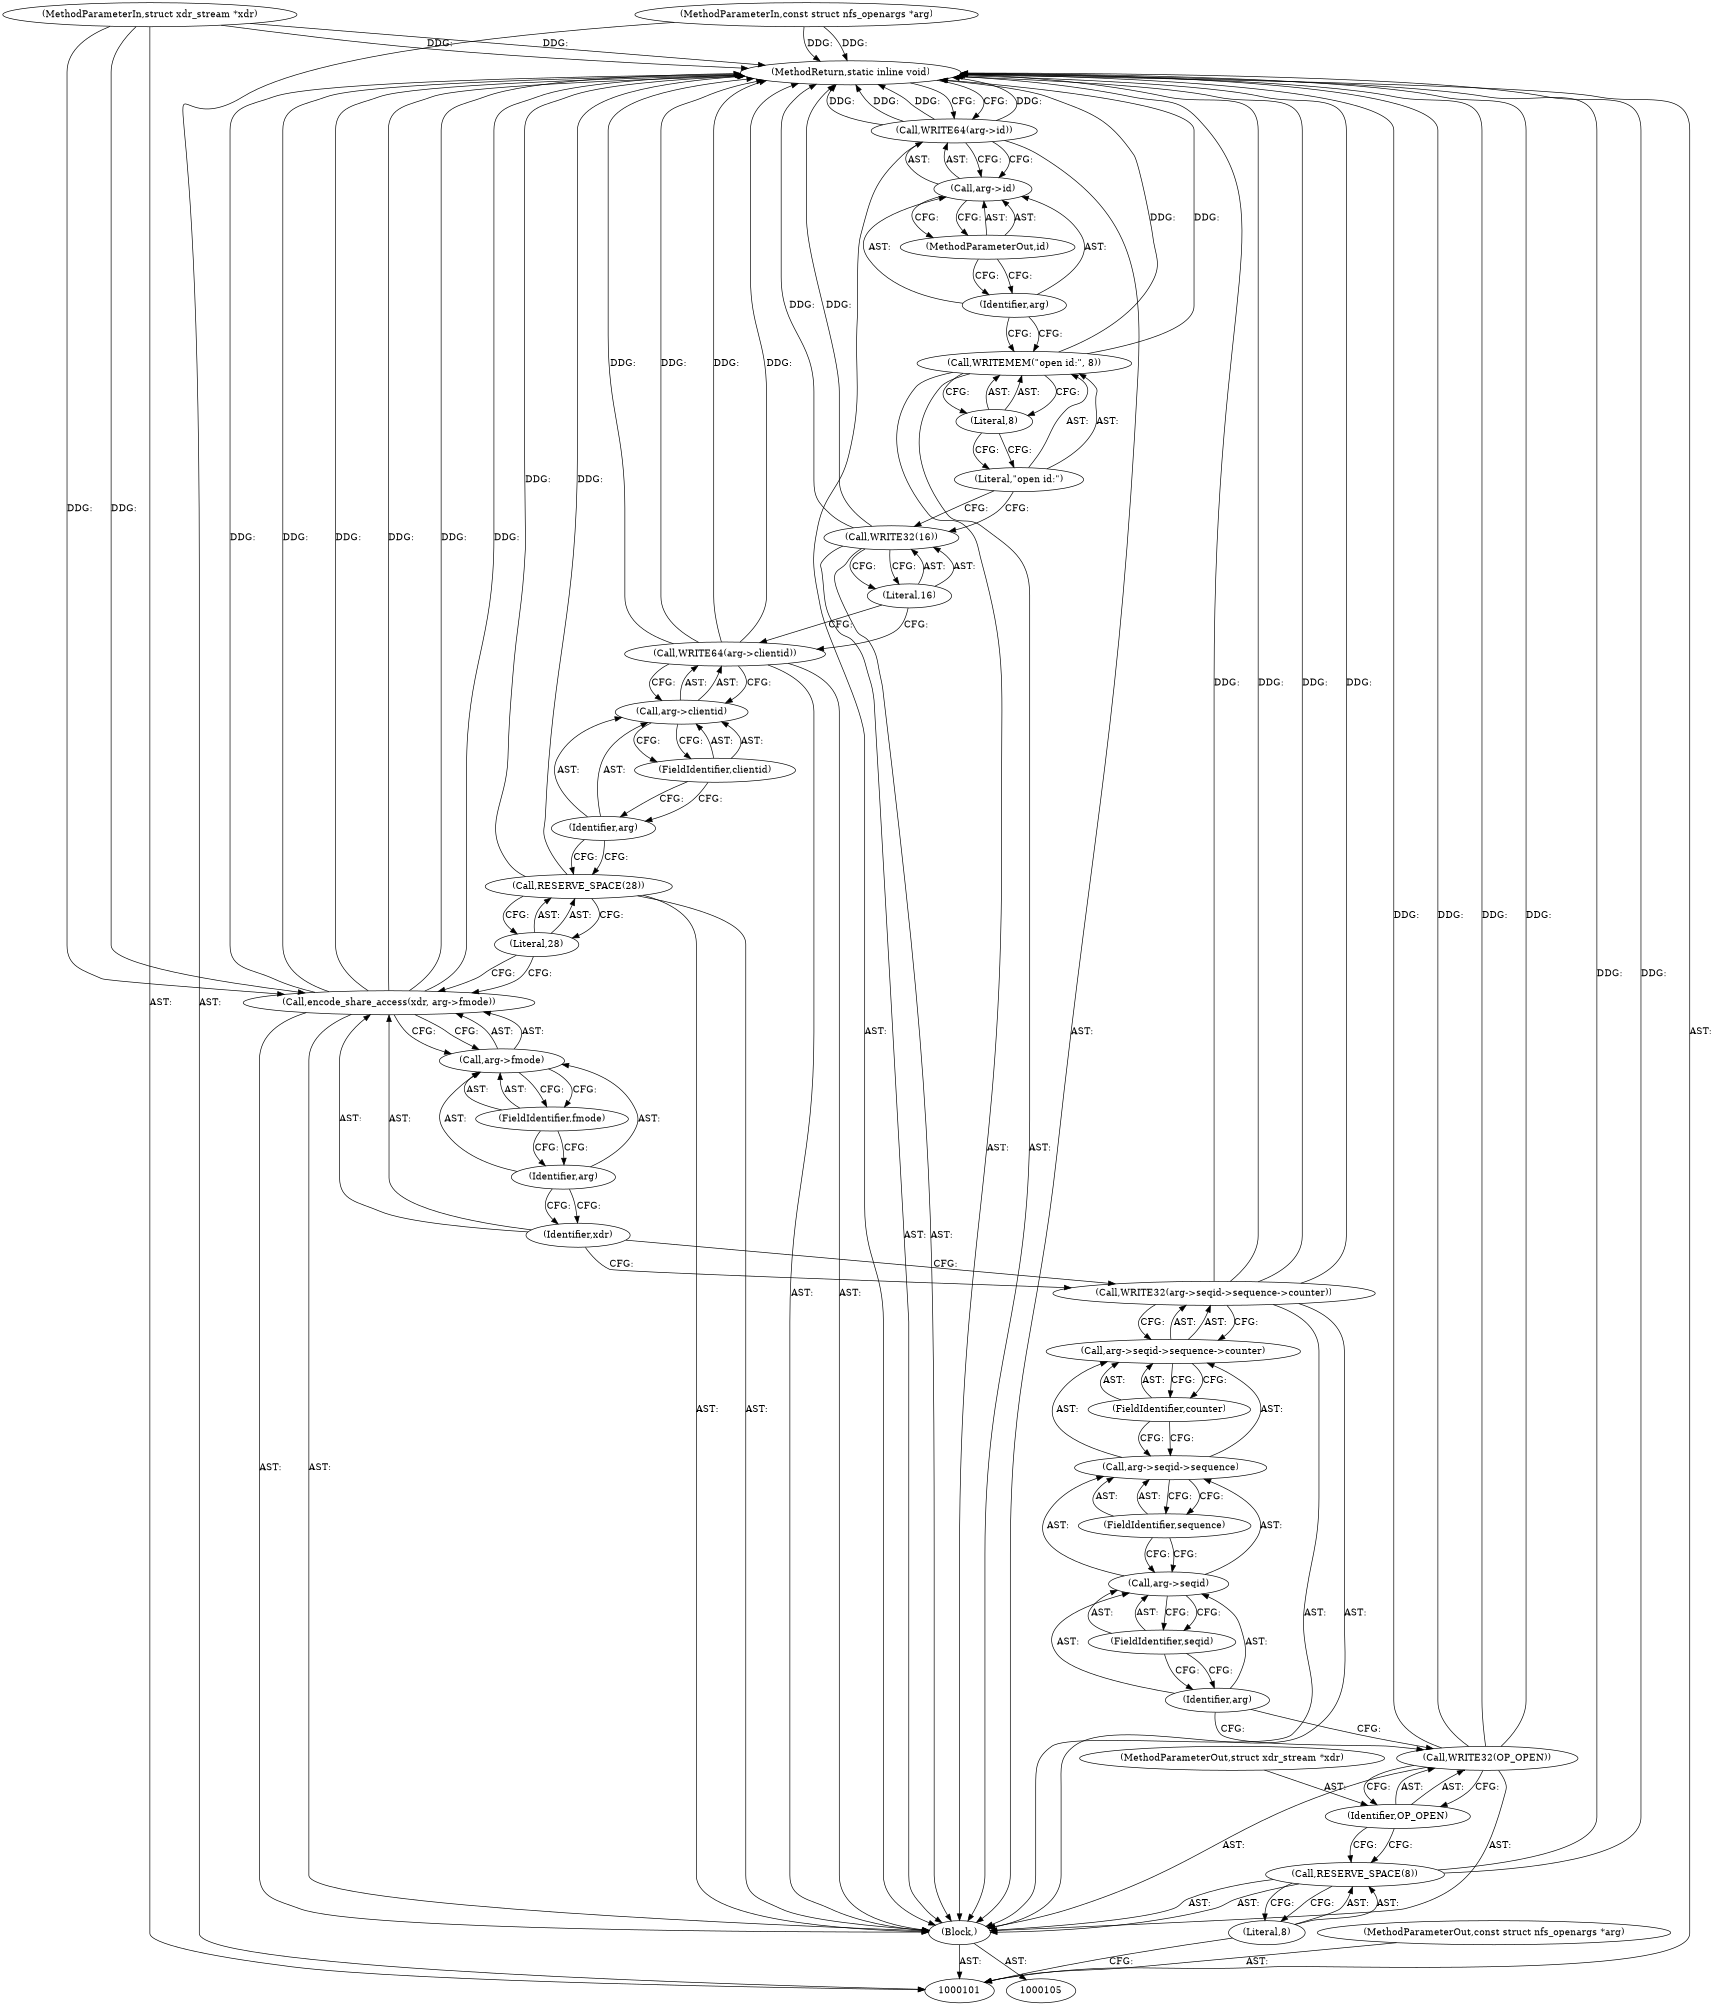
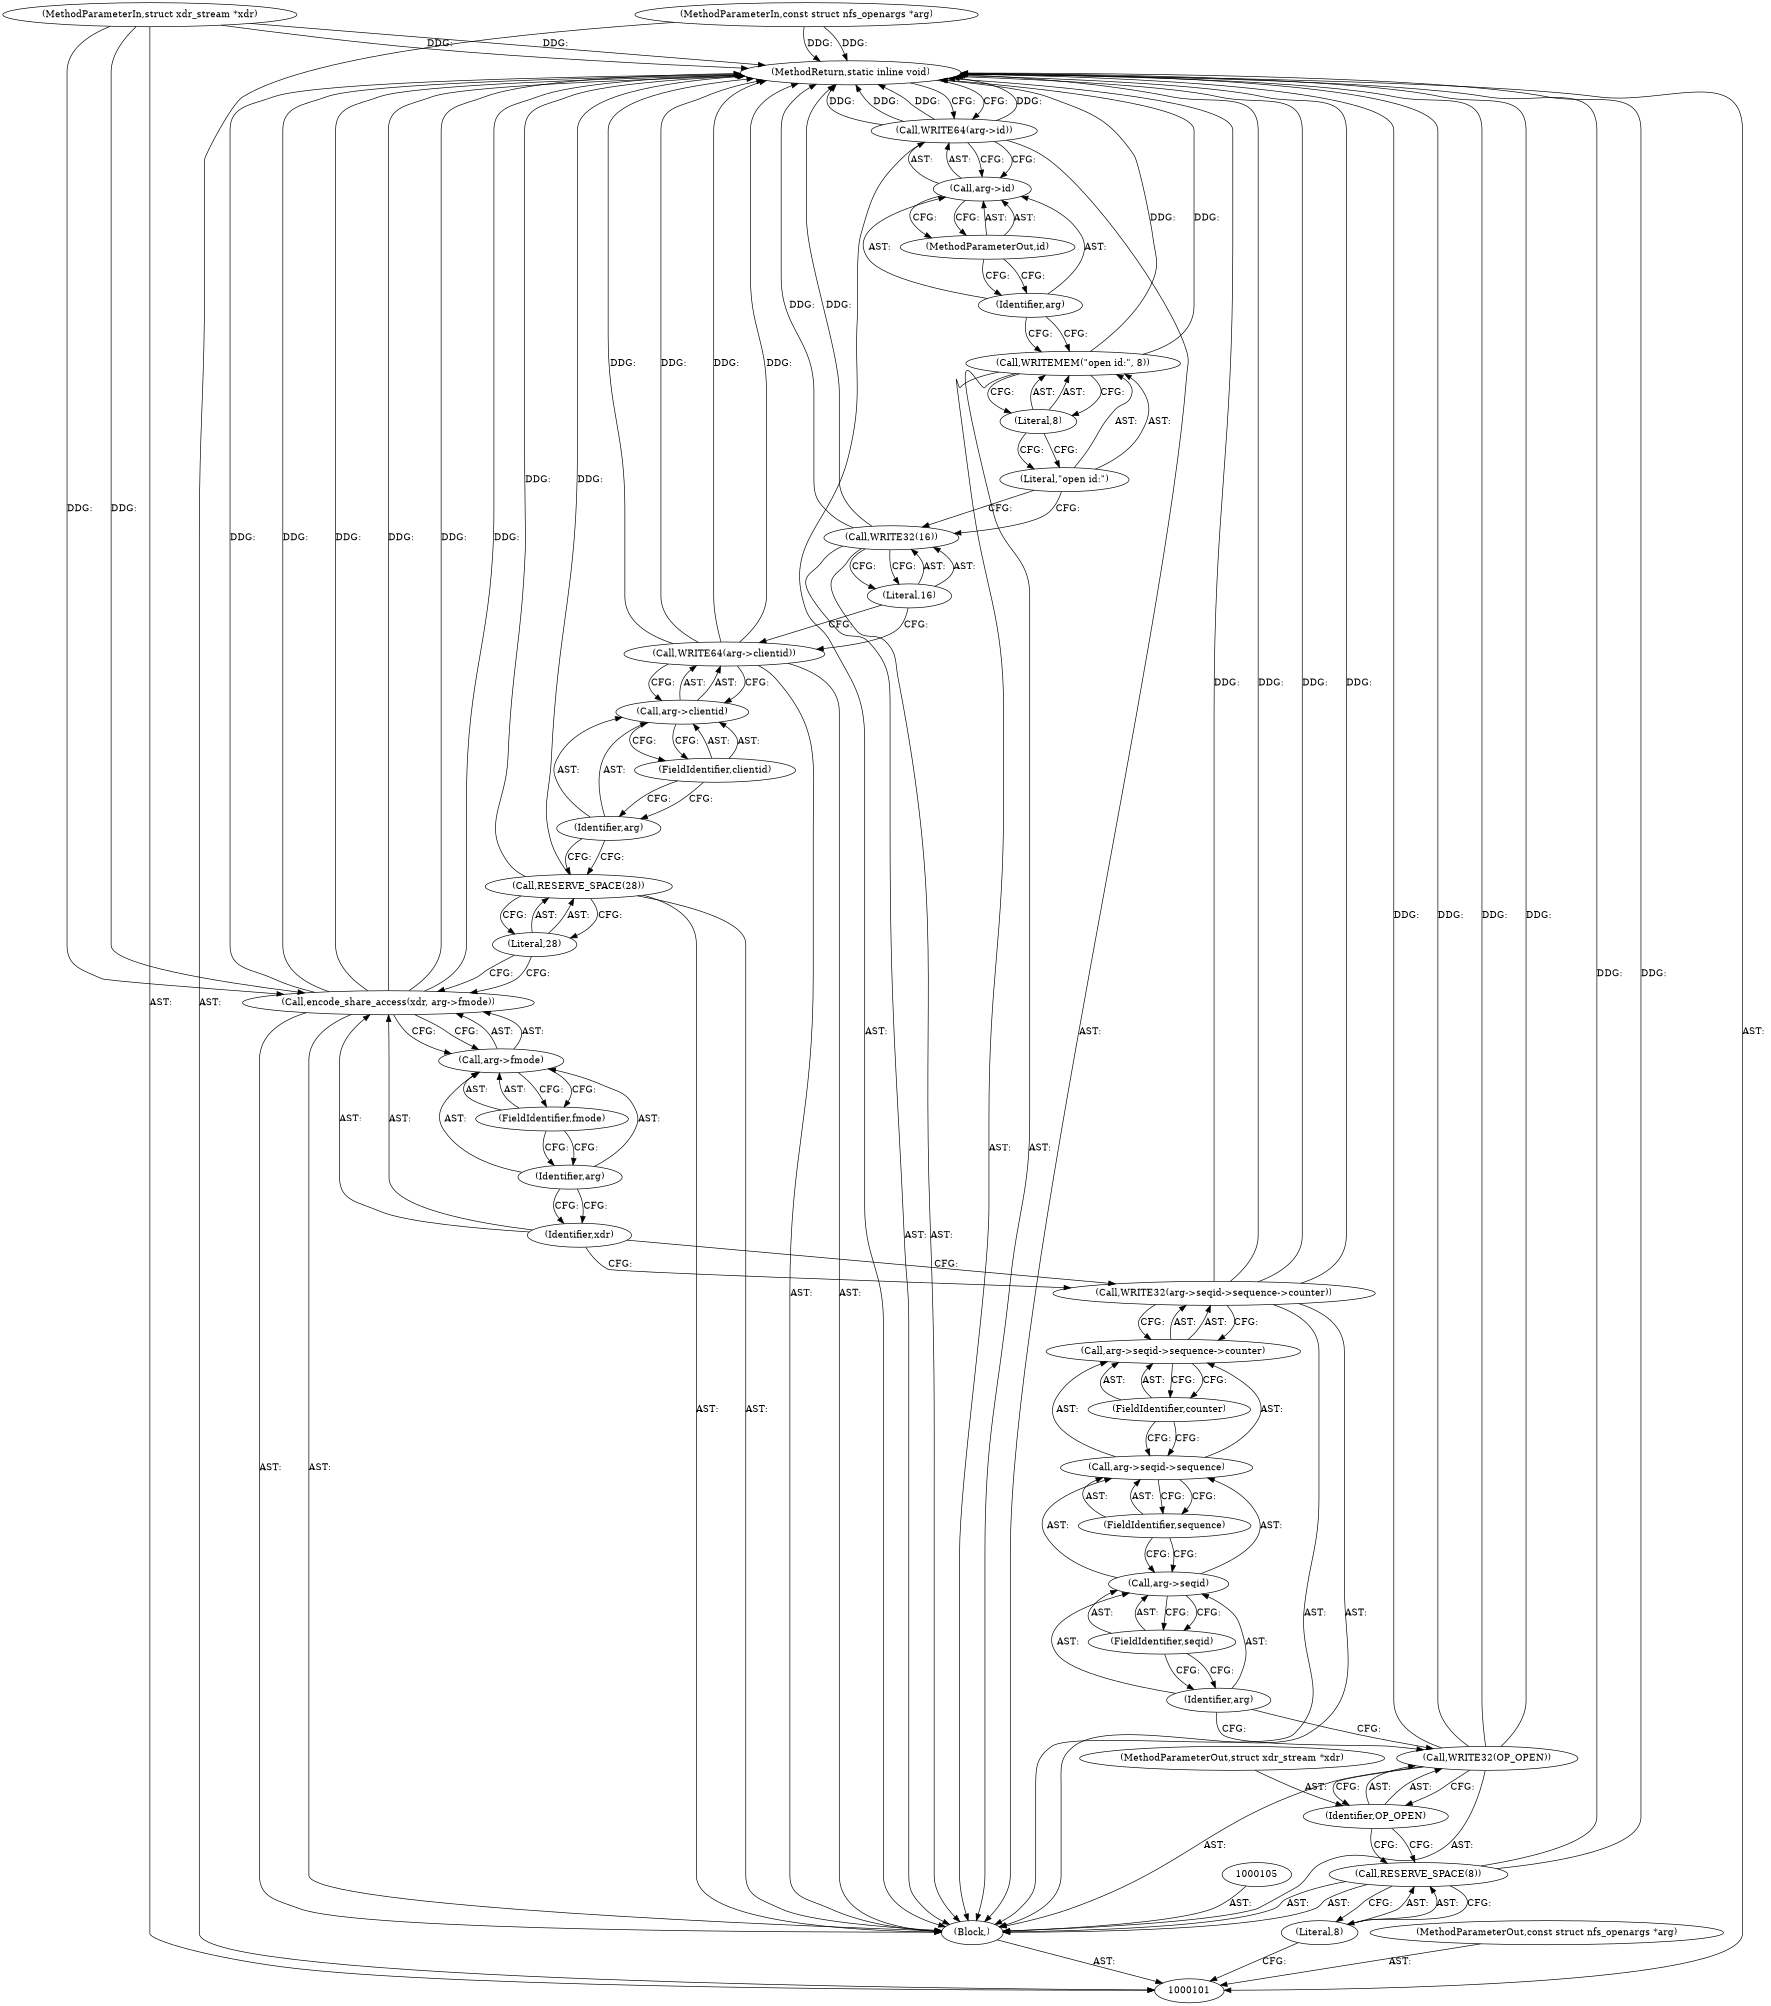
(997, 1960) -> (1181, 1916)
